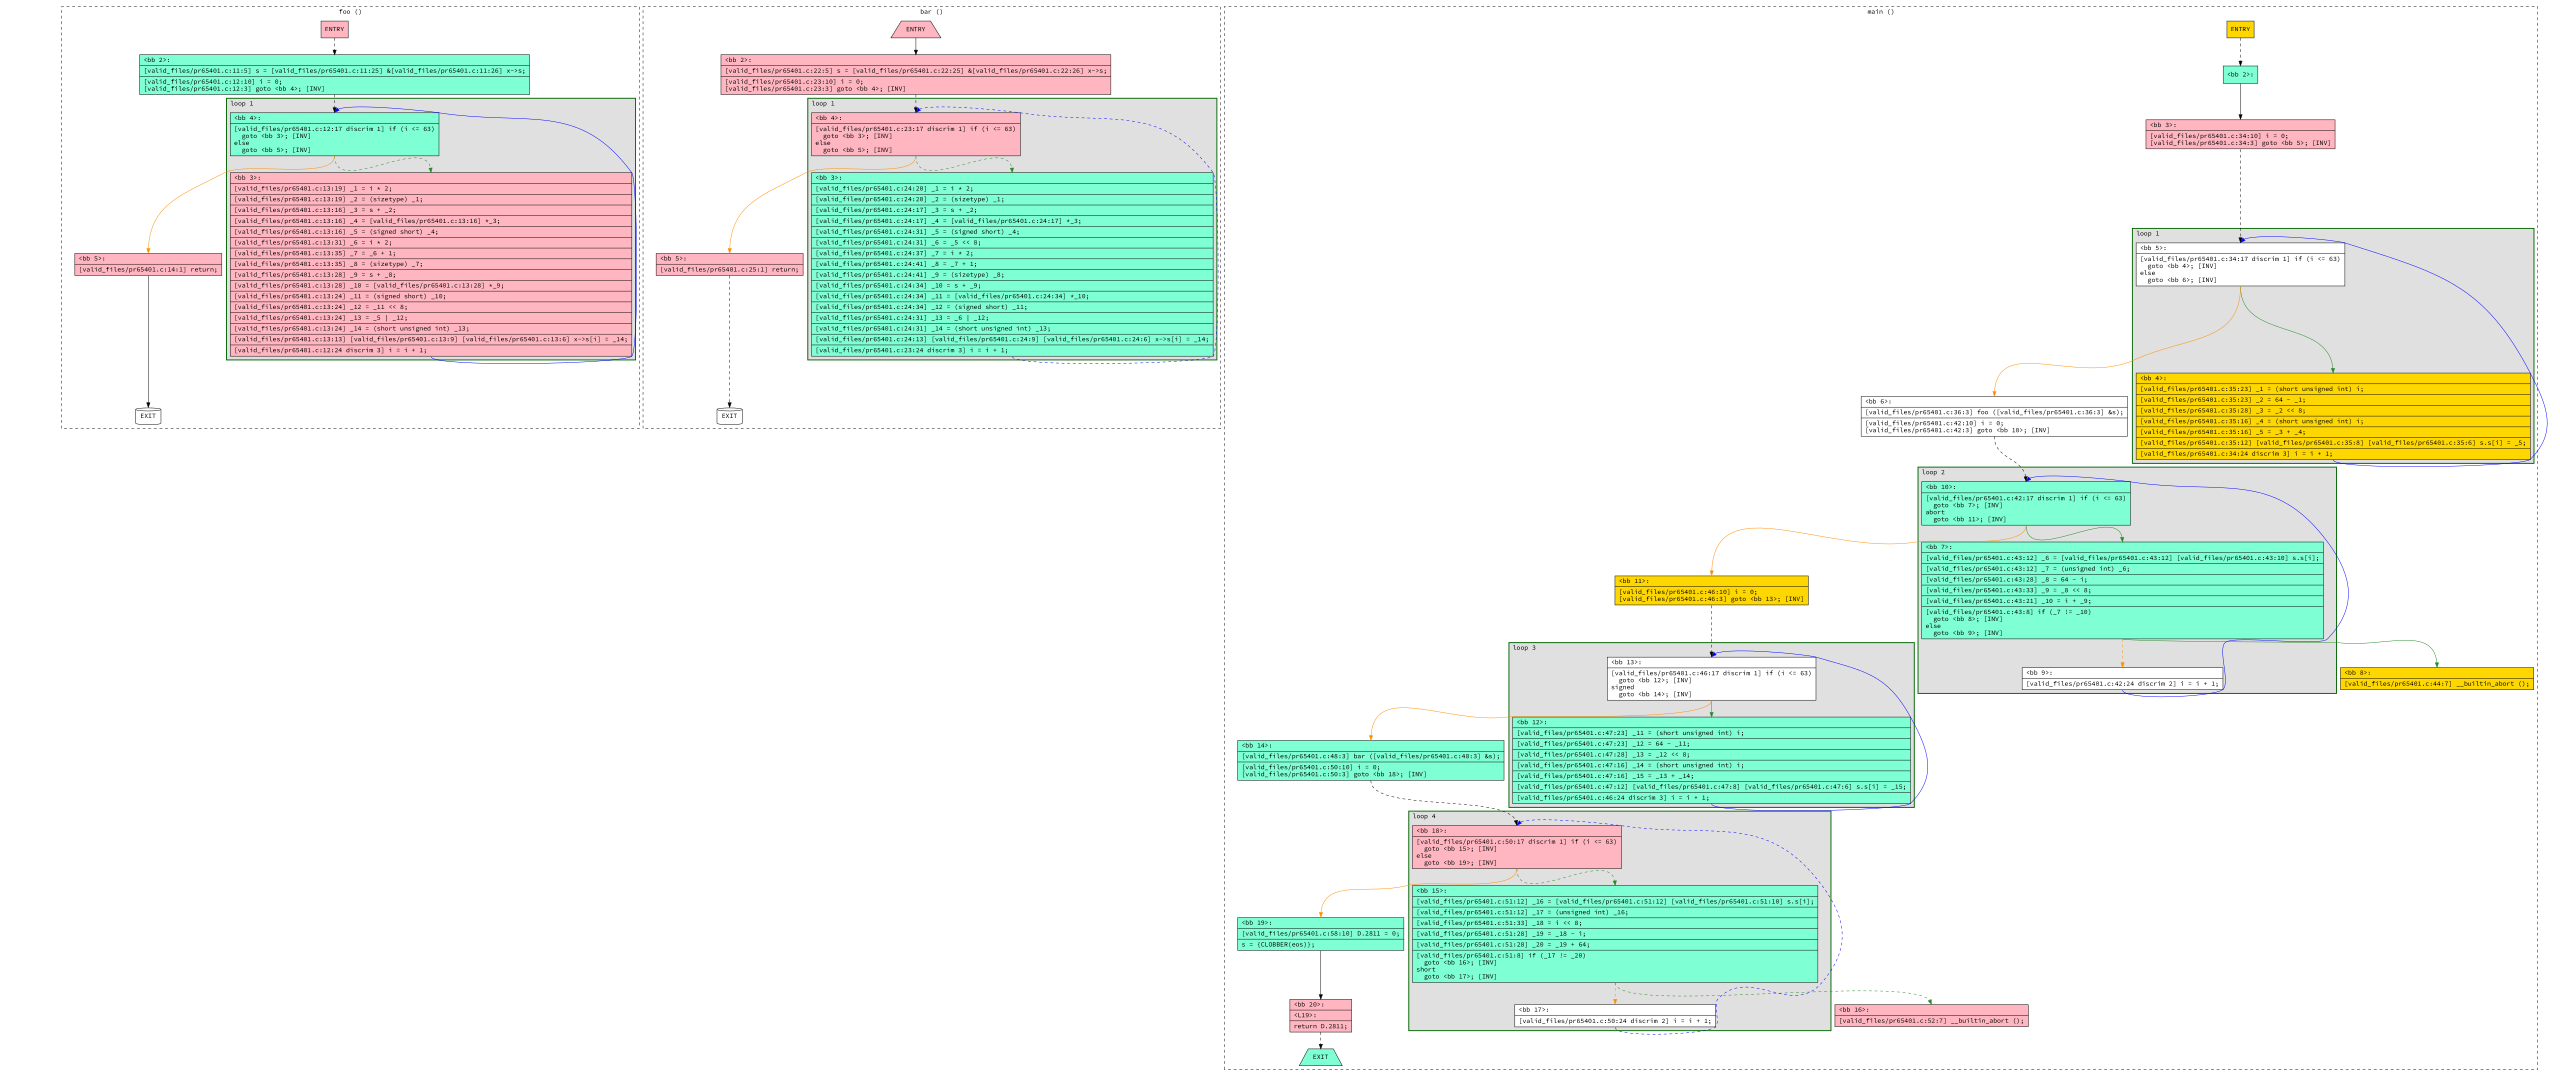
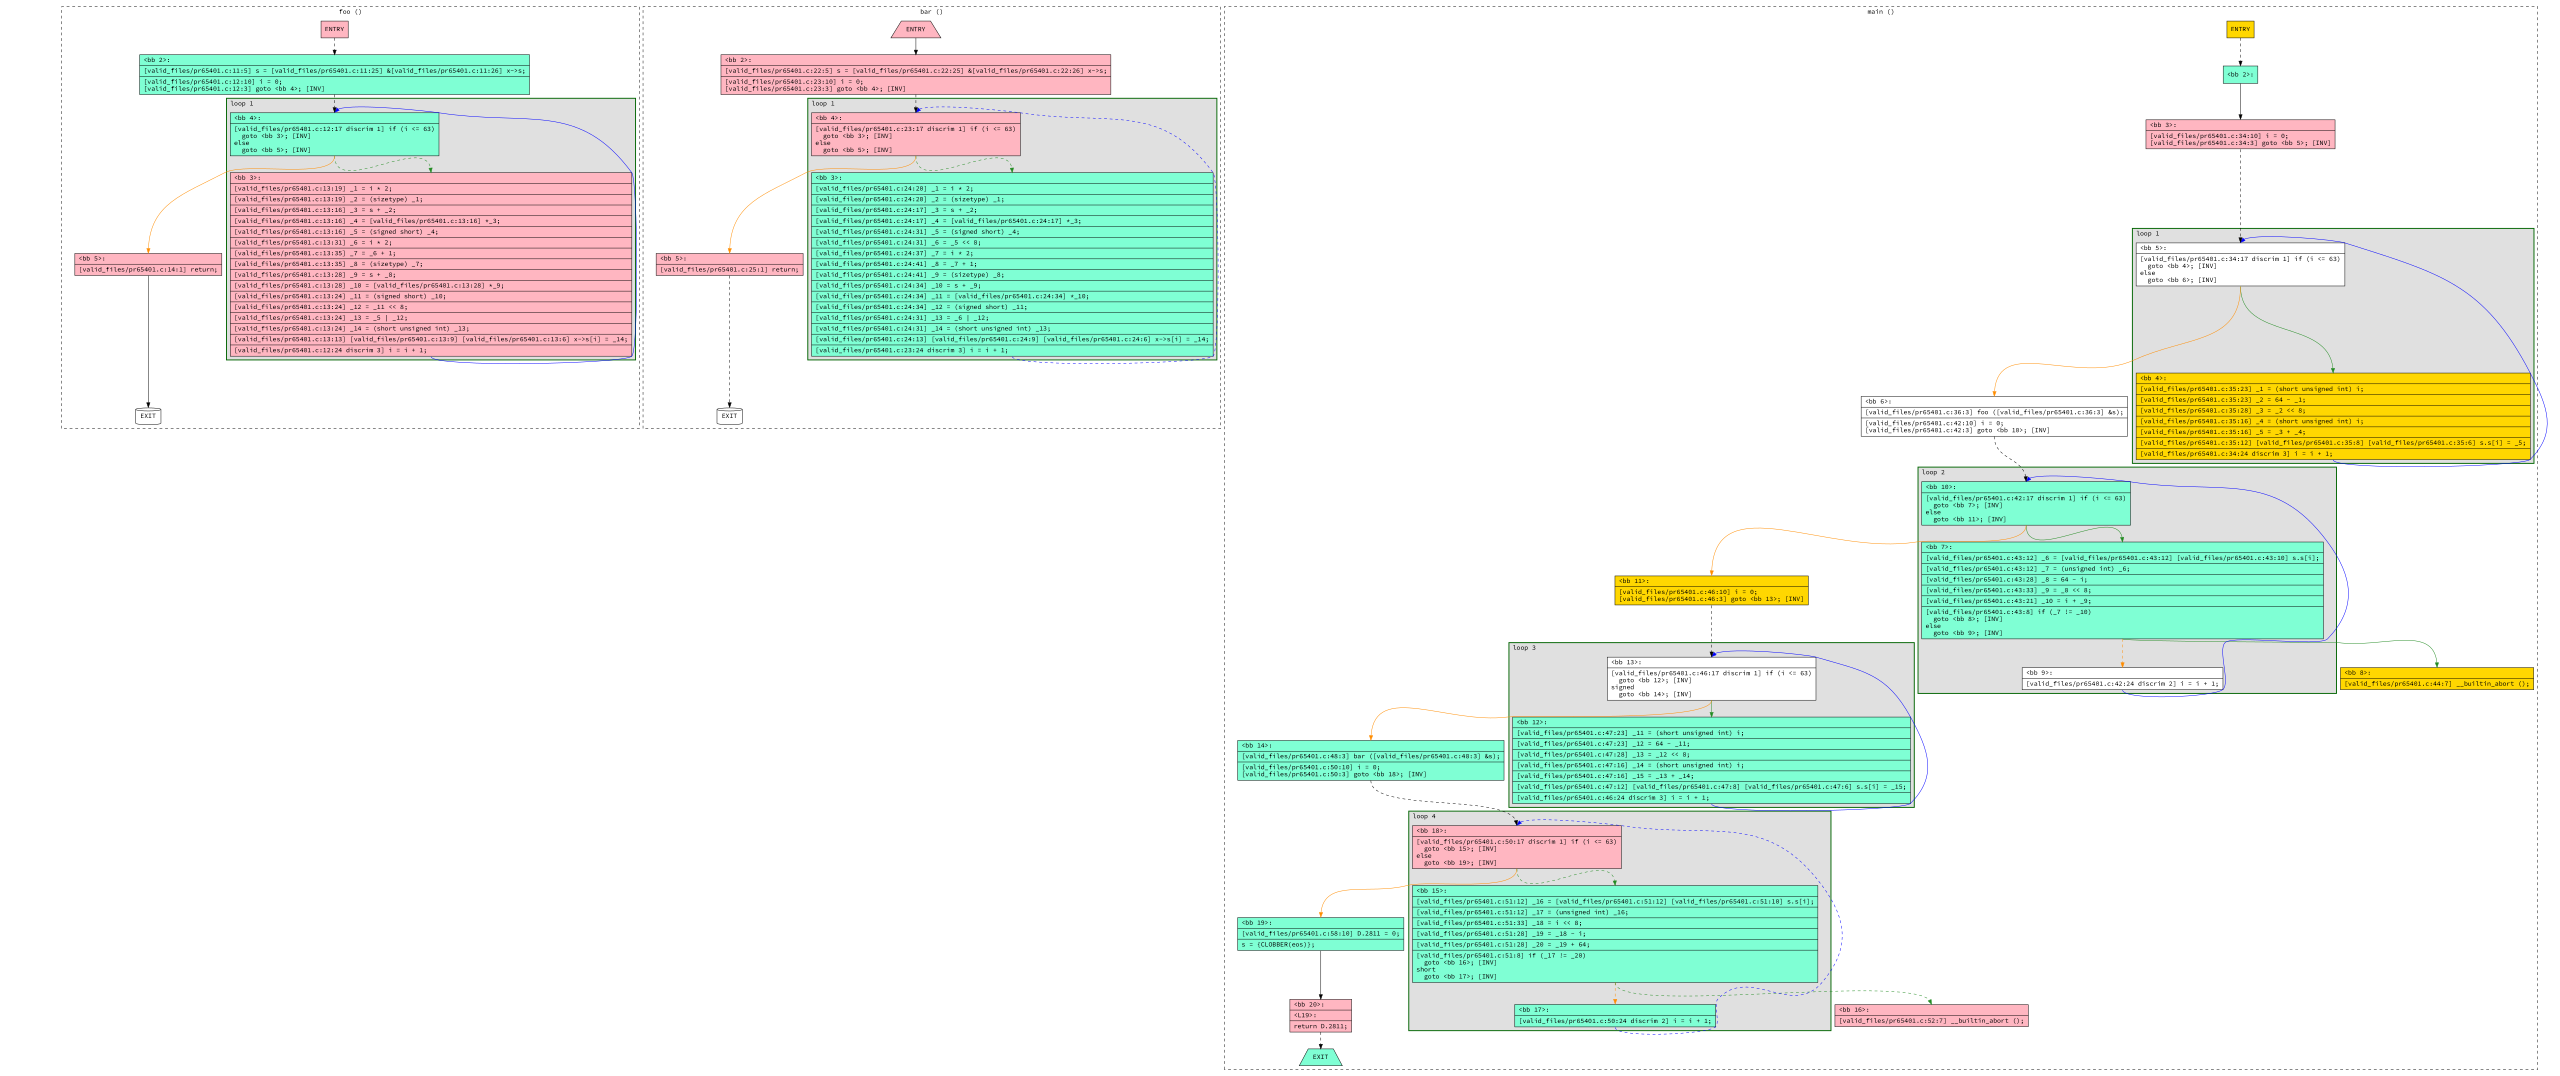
(1935, 512) -> (1933, 512)
(1615, 1016) -> (1615, 1016)
